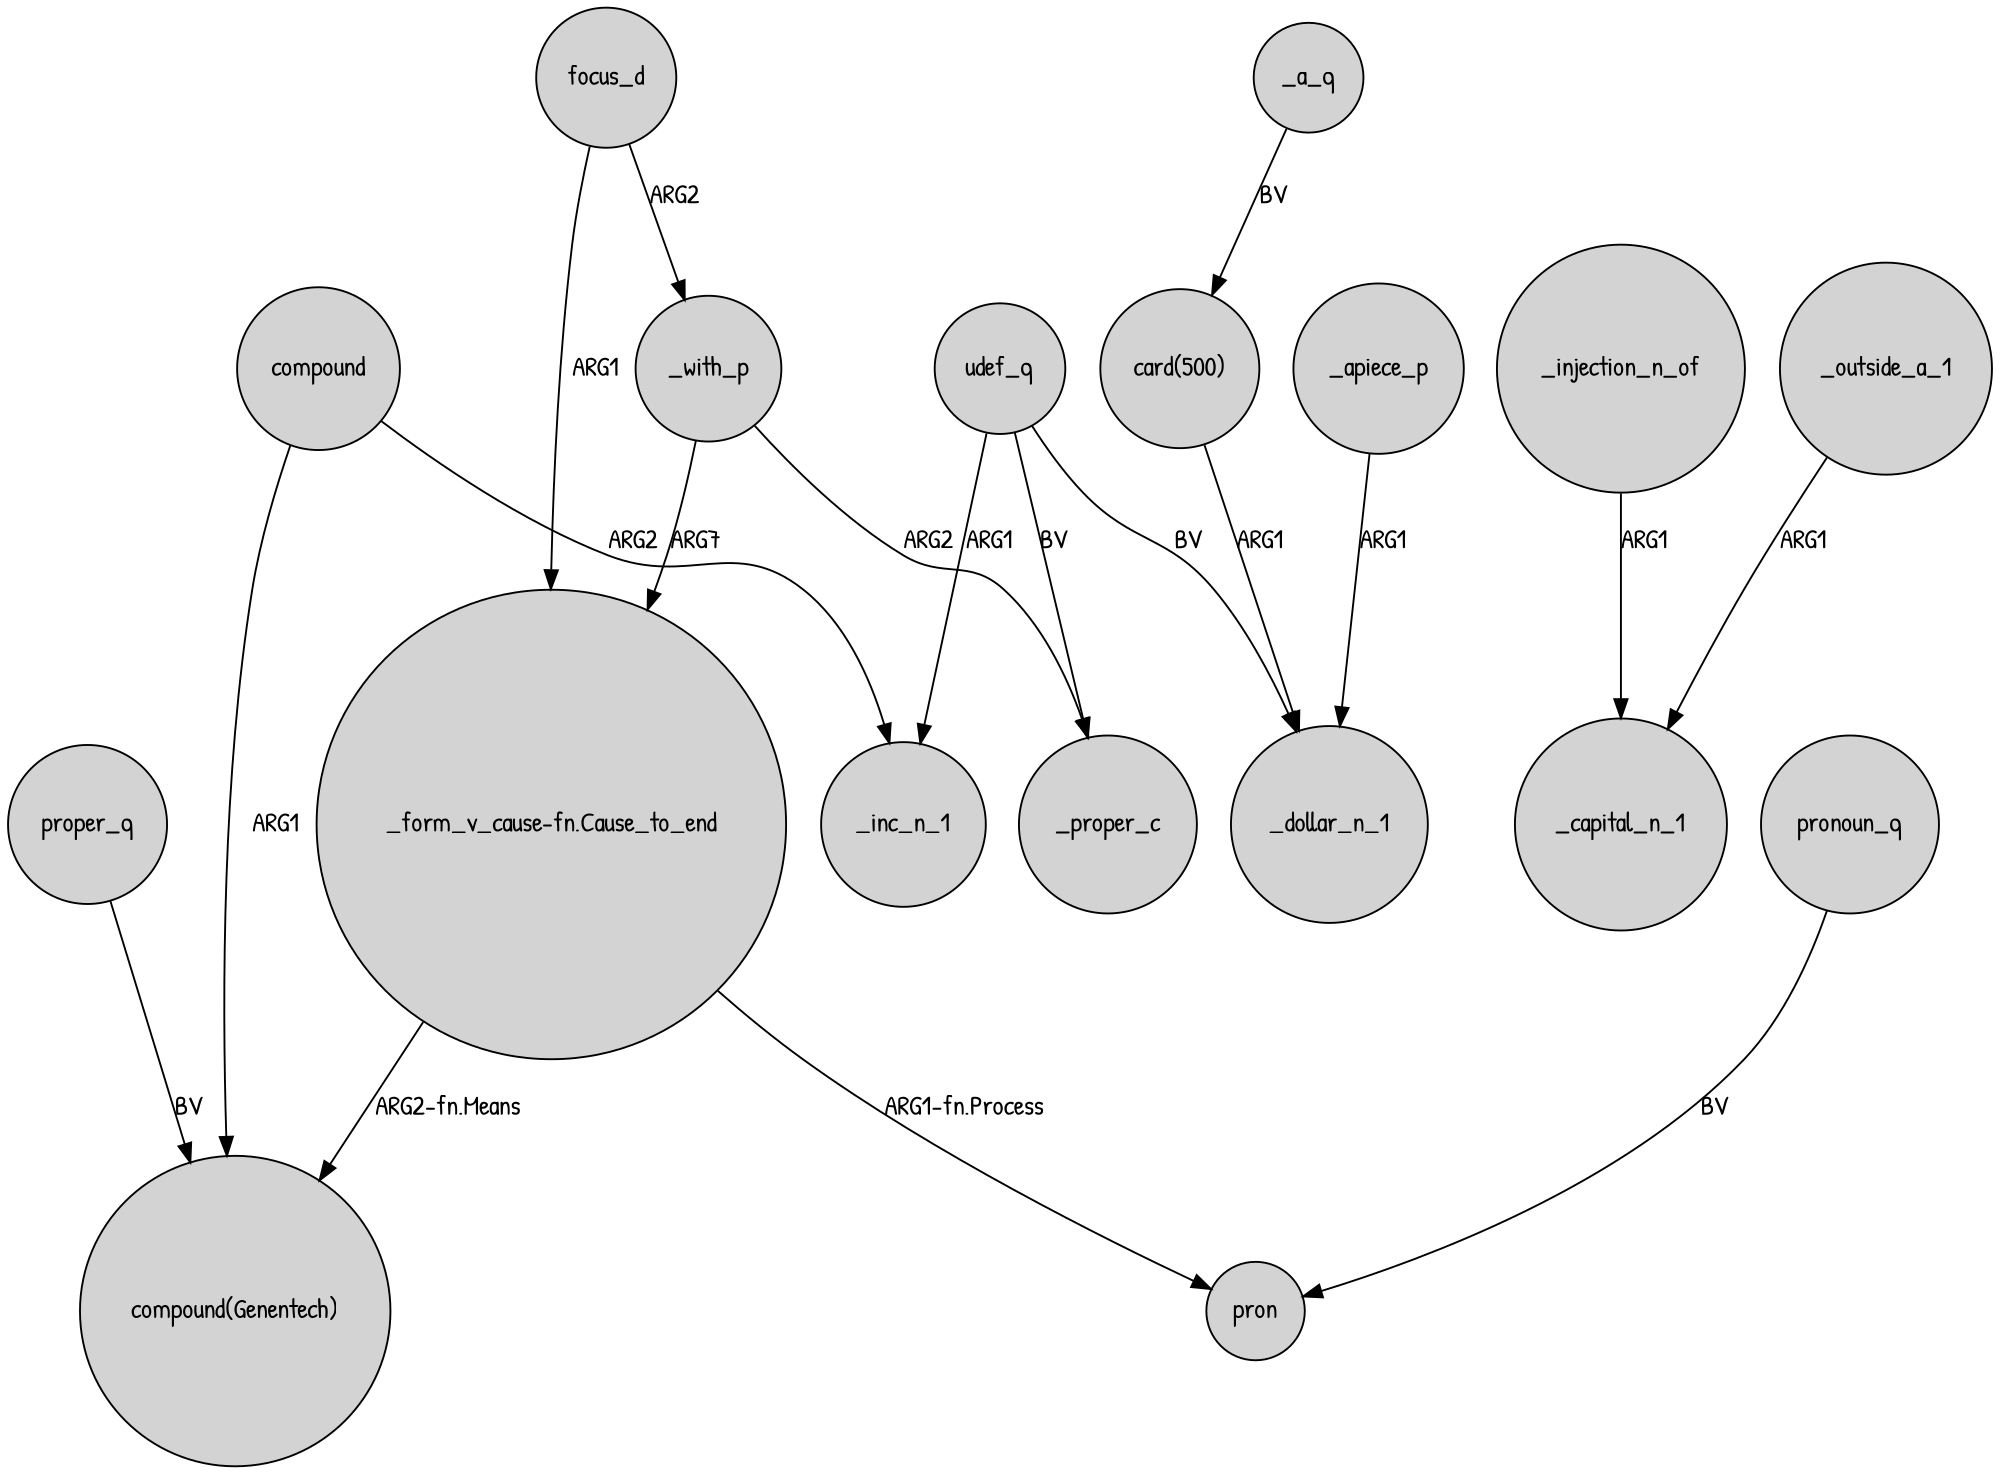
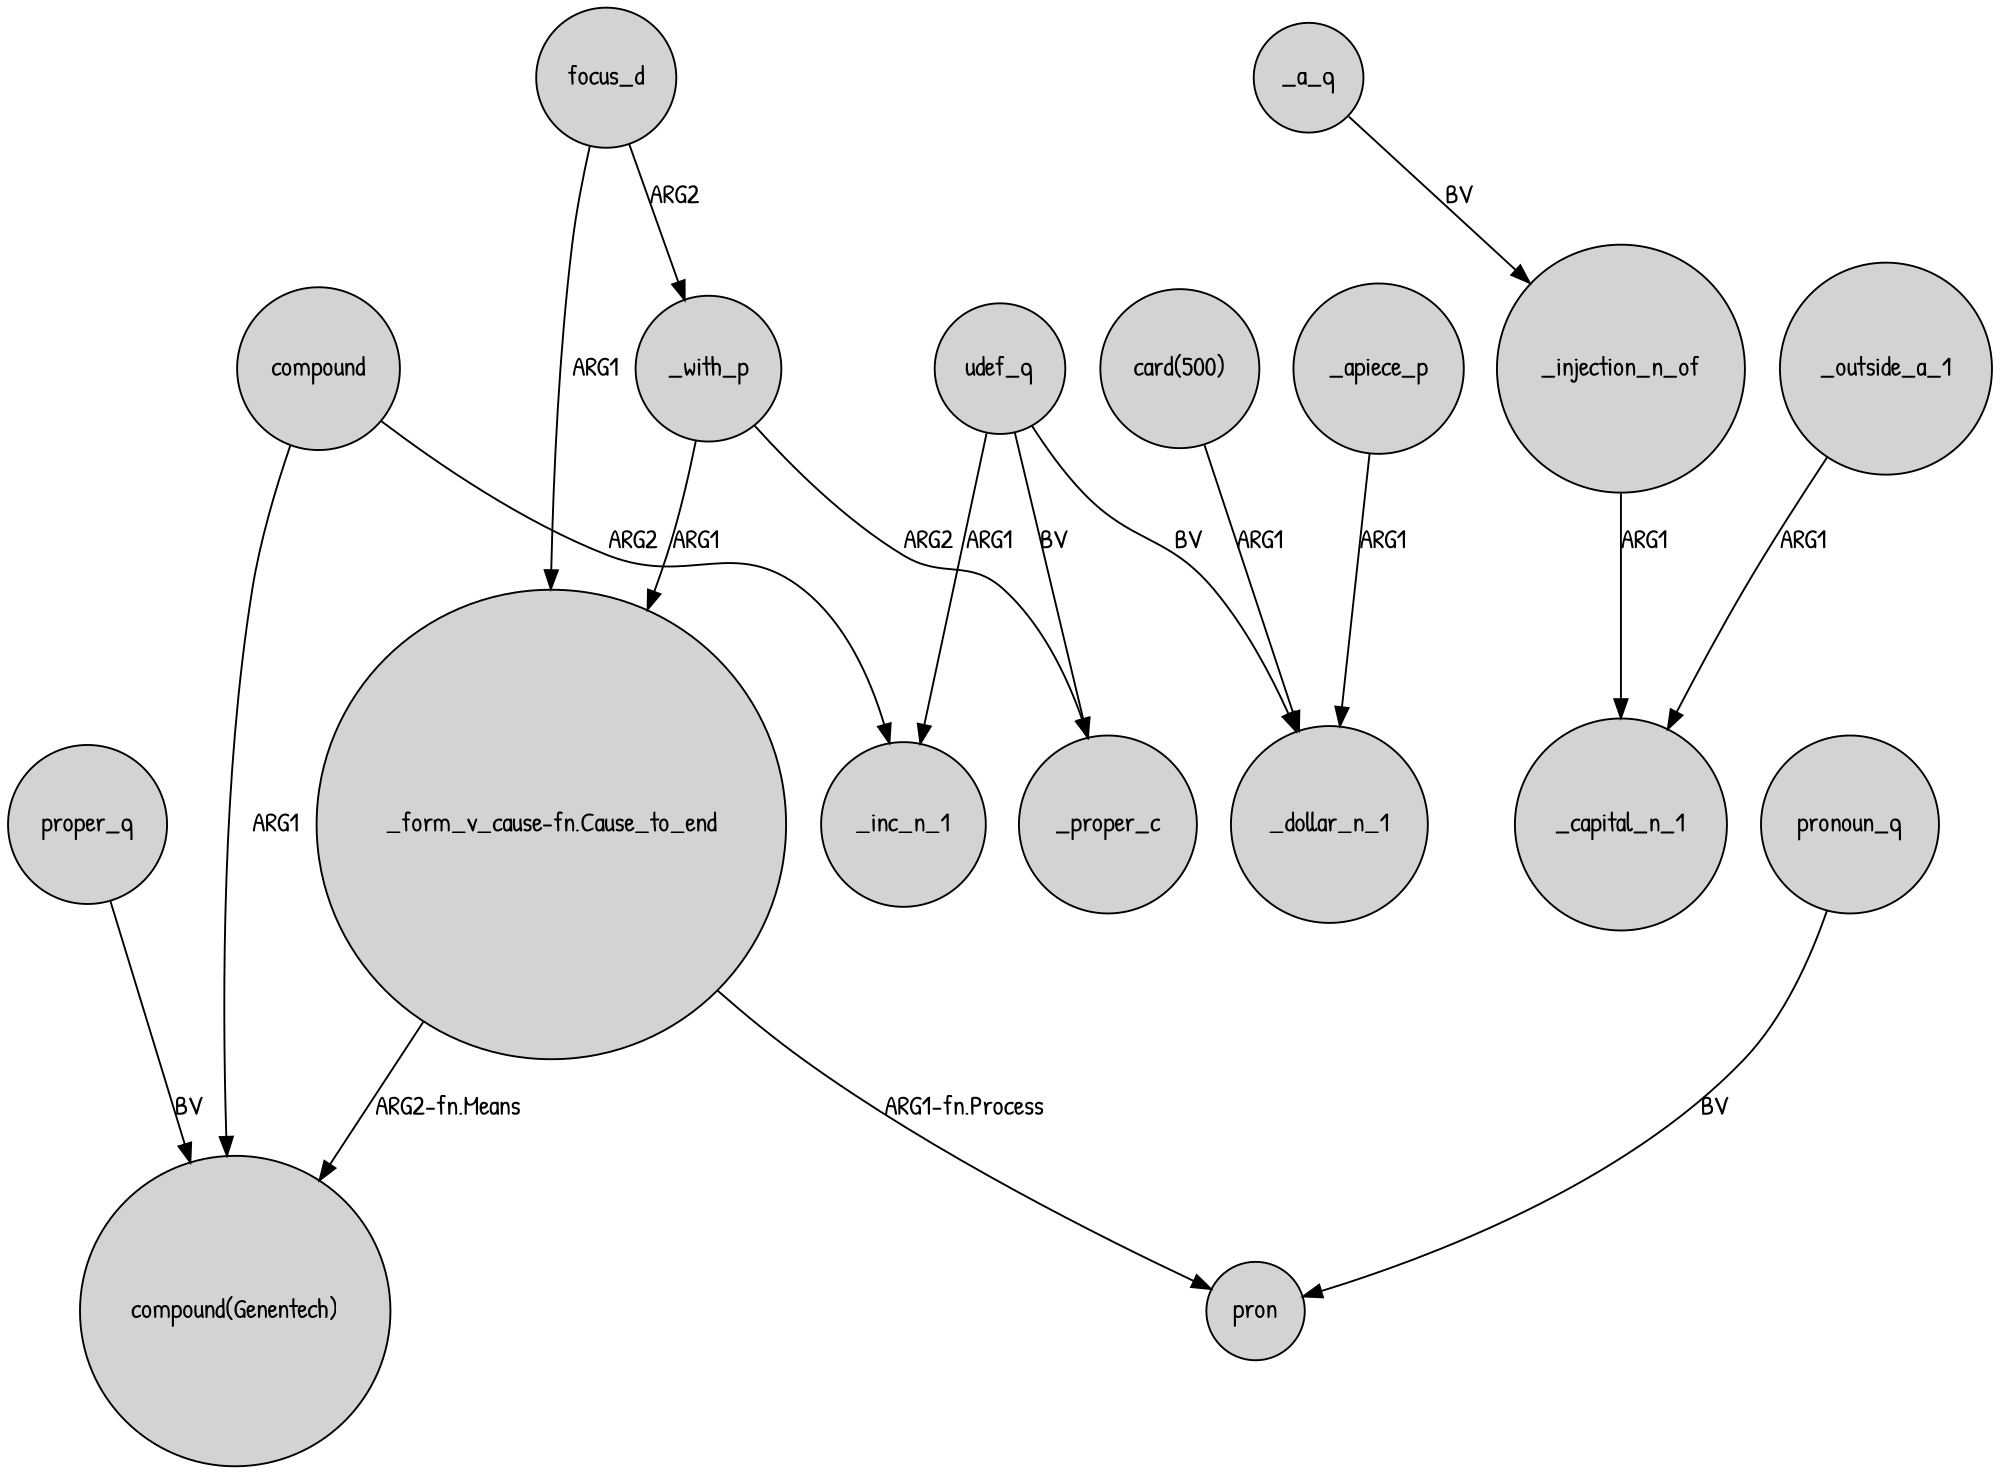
(1253, 203) -> (1432, 193)
(696, 541) -> (696, 541)
